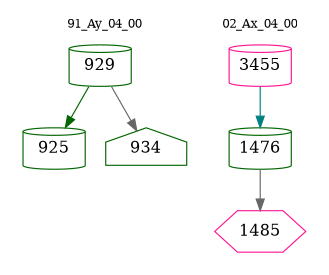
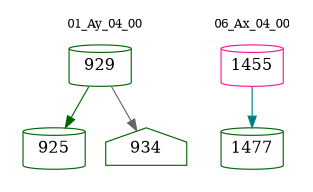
(105, 25) -> (105, 25)
(260, 25) -> (252, 25)
(260, 66) -> (252, 66)
(260, 149) -> (252, 149)
(260, 231) -> none
